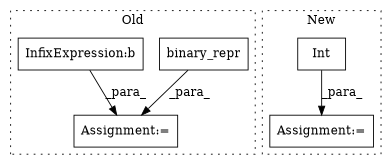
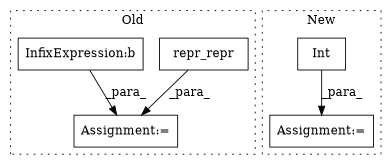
(204, 54) -> (204, 54)
